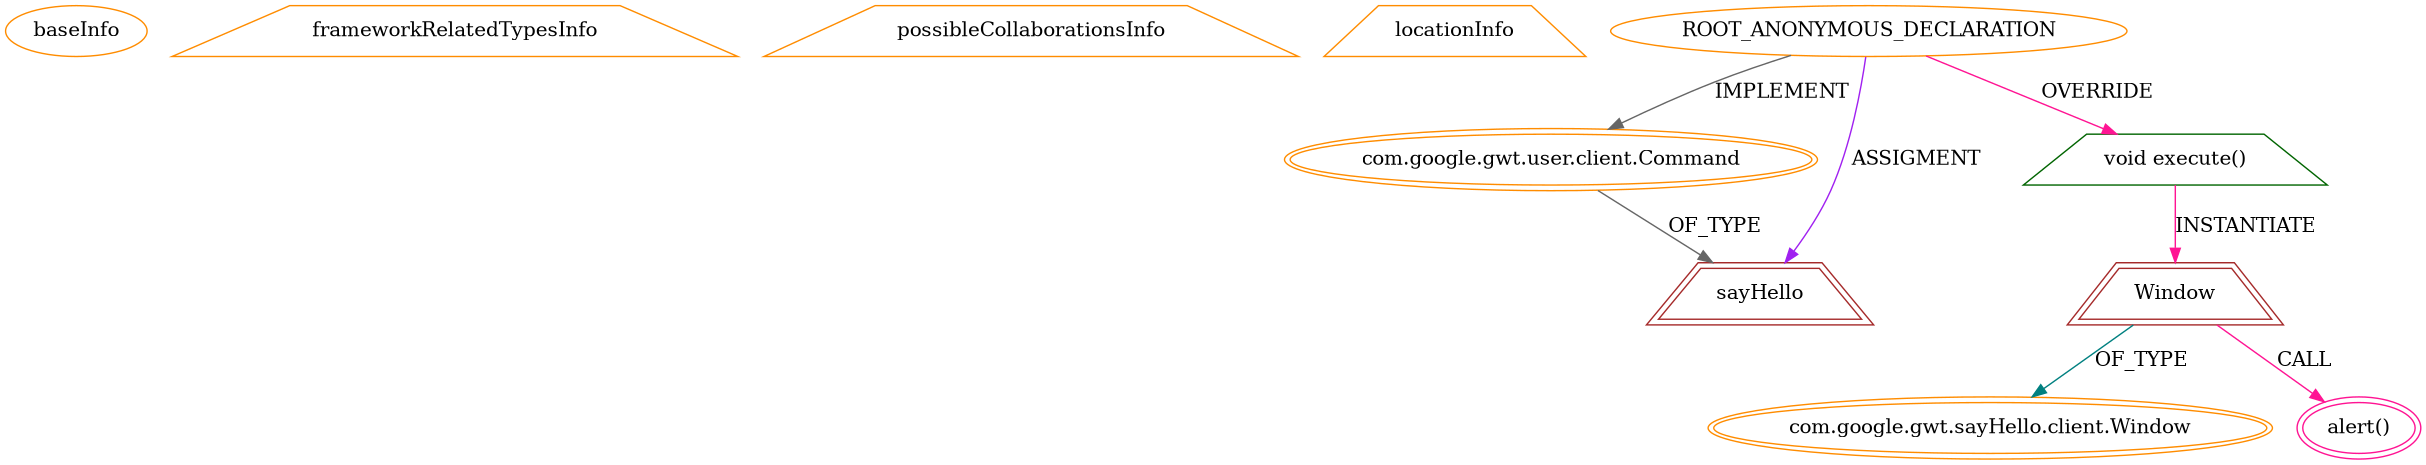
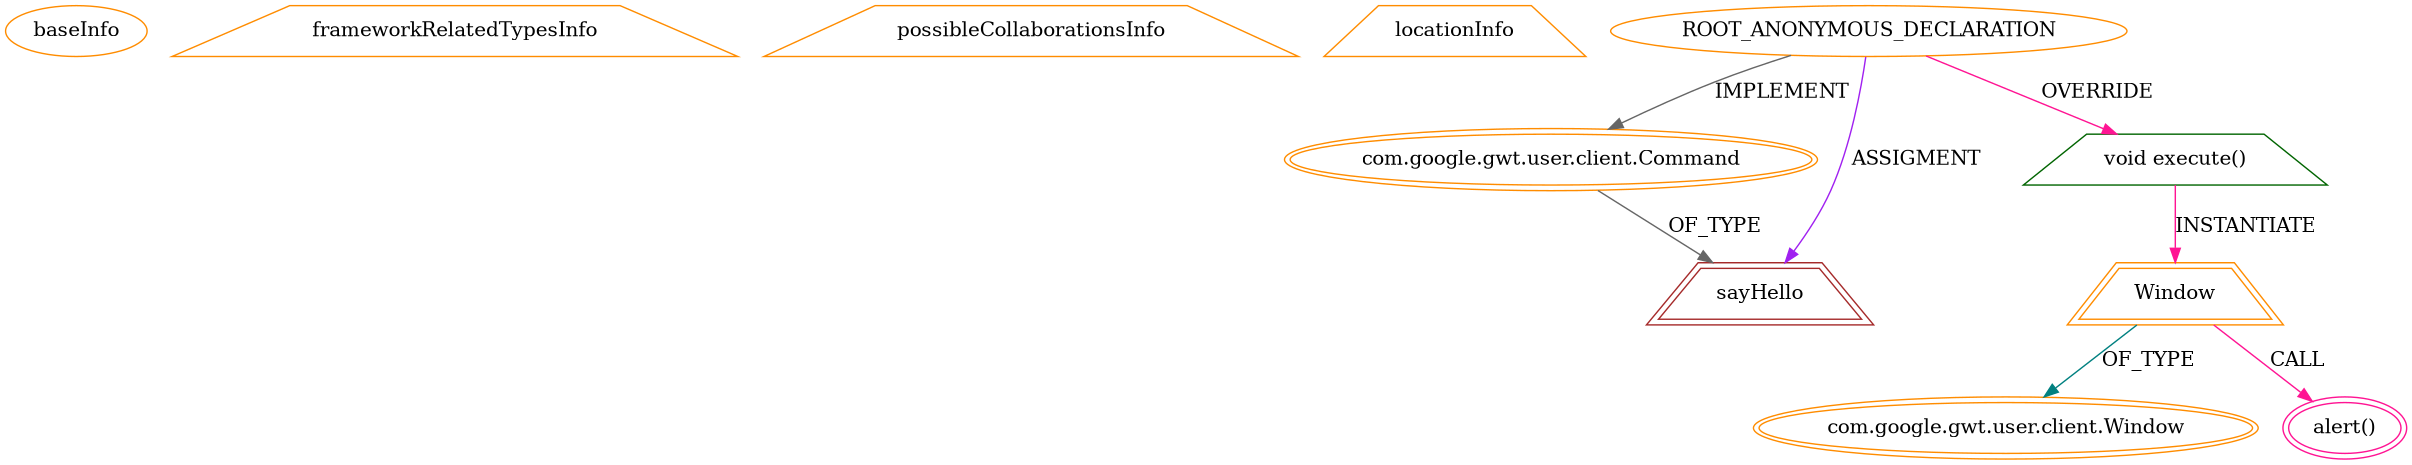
(2175, 294) -> (2175, 294)
(1990, 428) -> (2006, 428)
